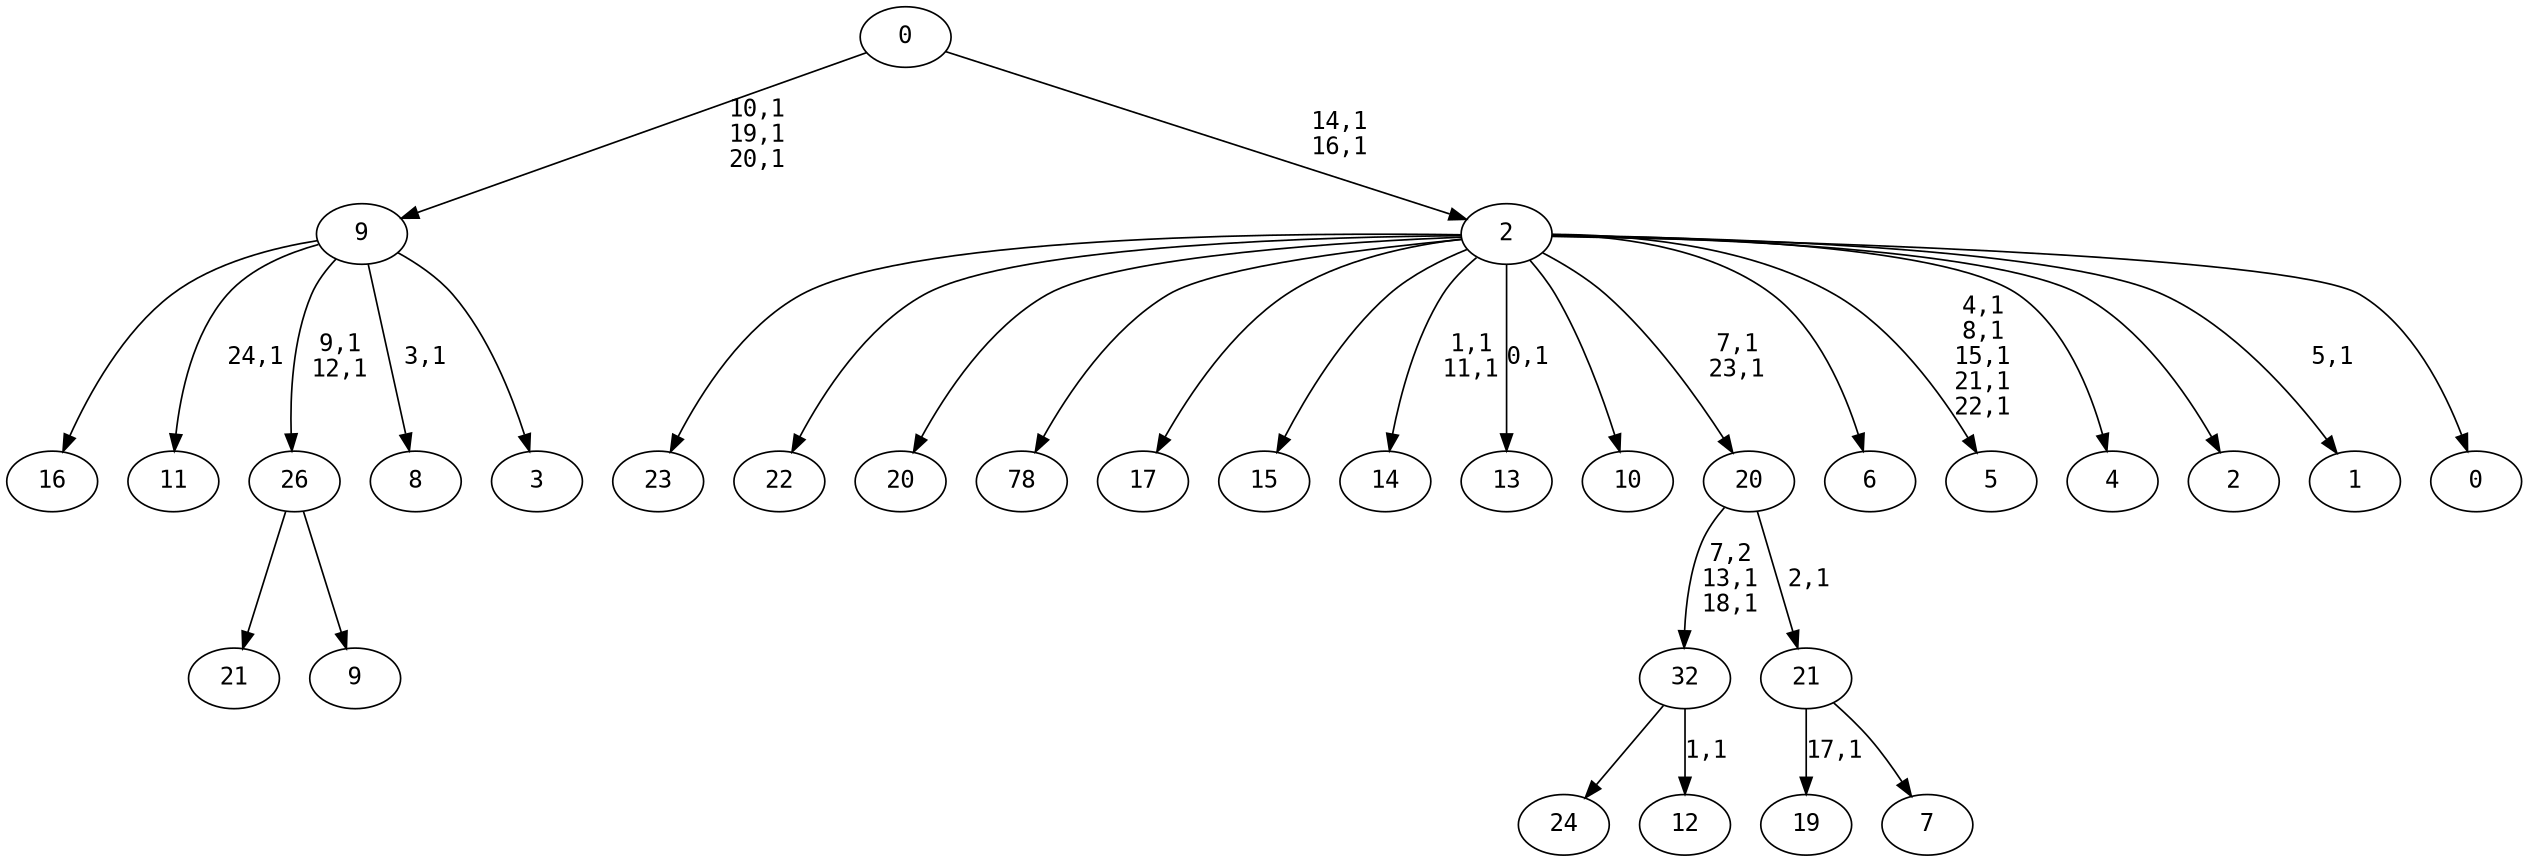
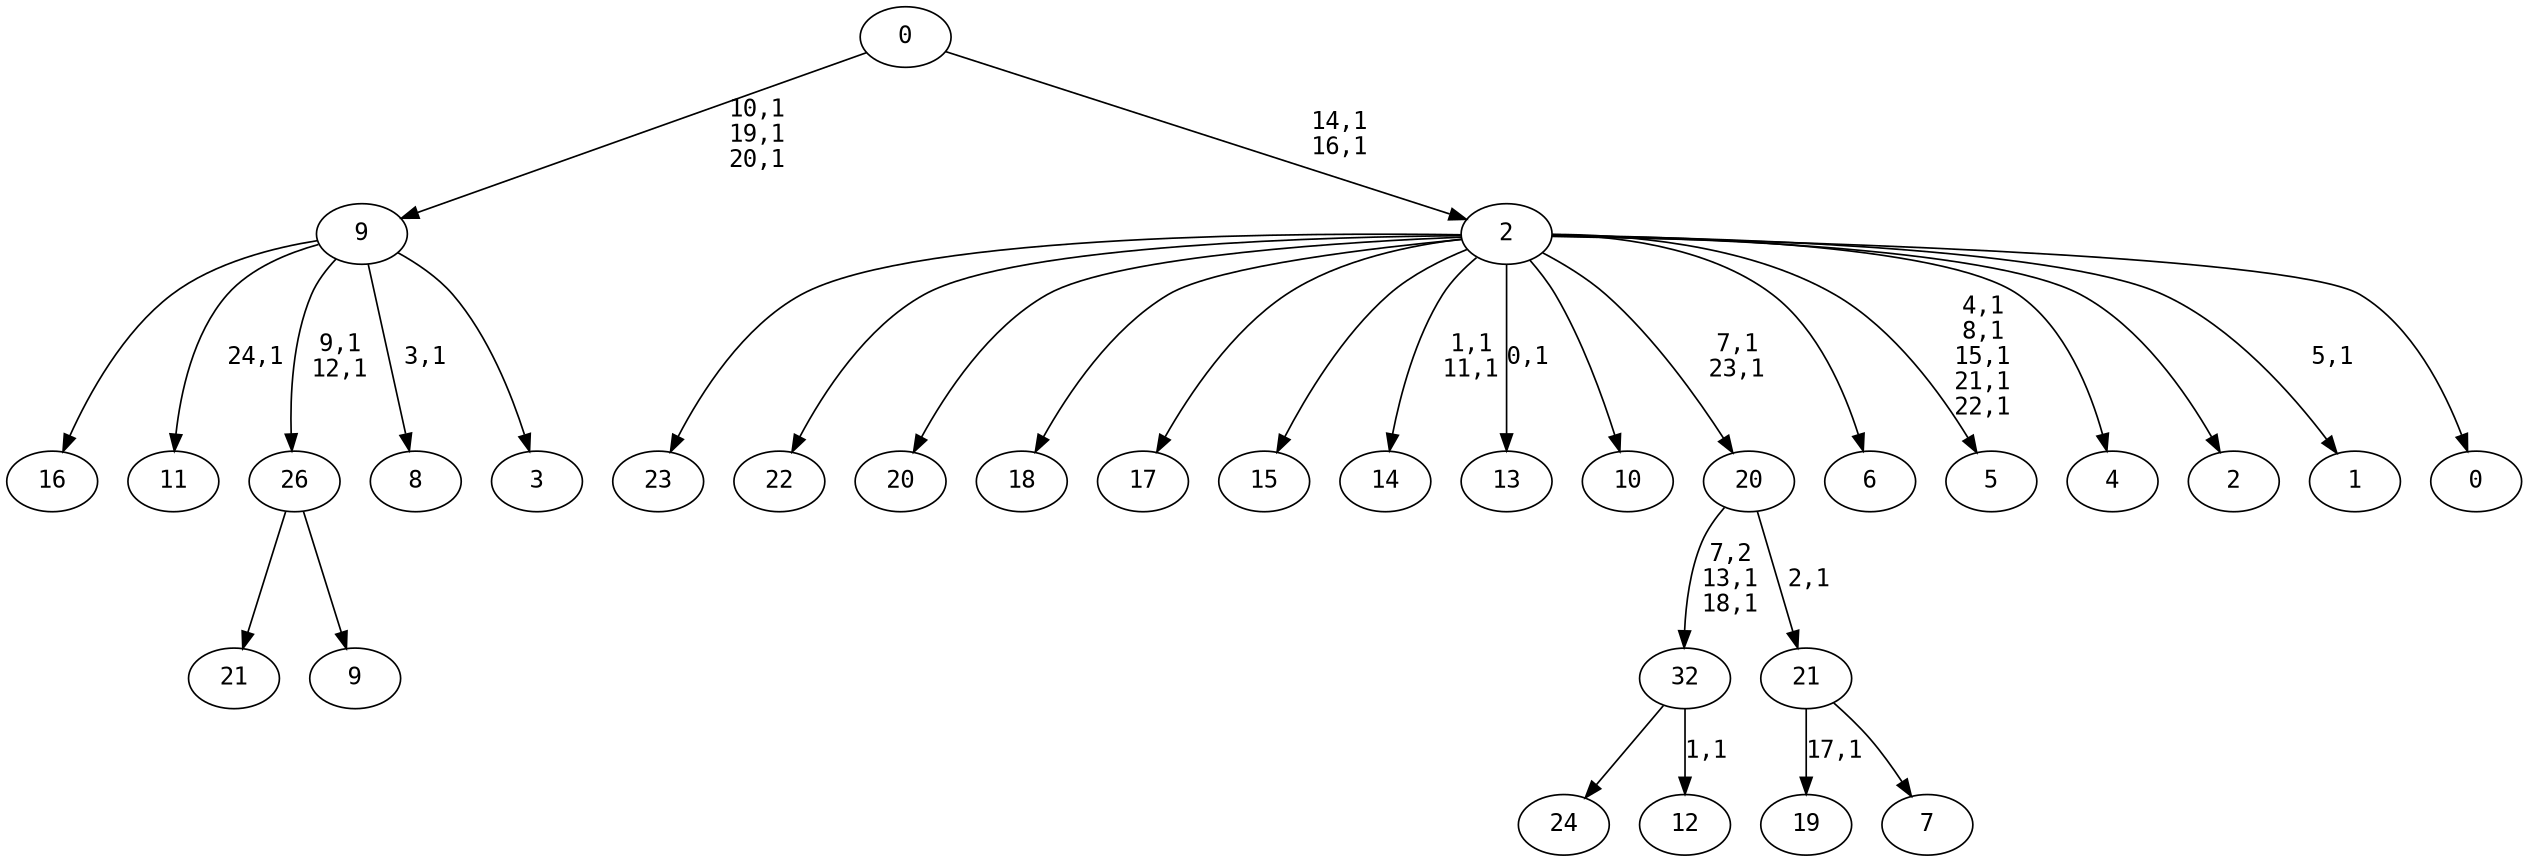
(1022, 481) -> (1022, 481)
